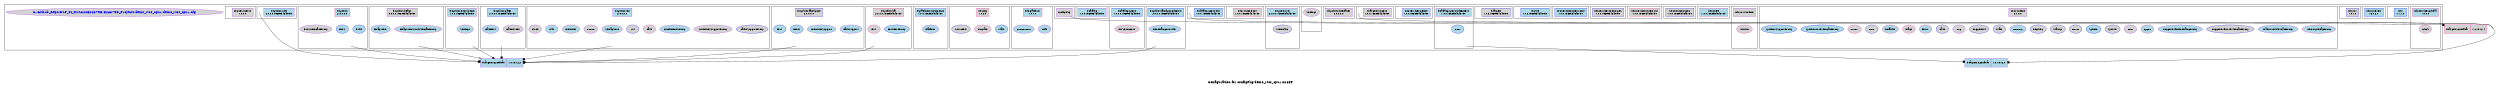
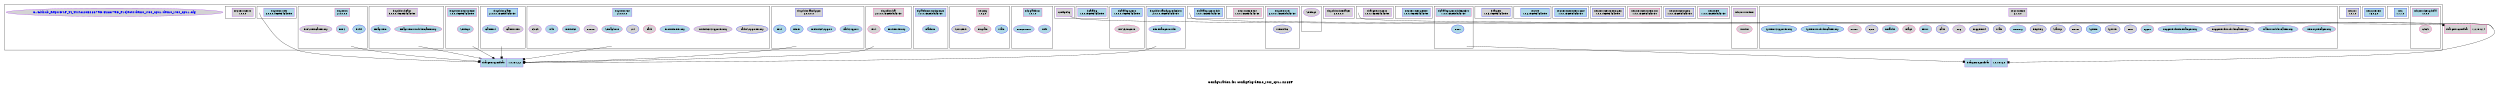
(342, 29) -> (342, 29)
(675, 29) -> (675, 29)
(2130, 29) -> (2130, 29)
